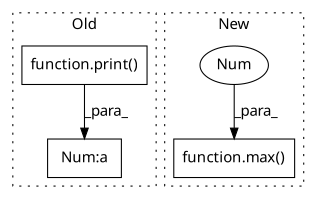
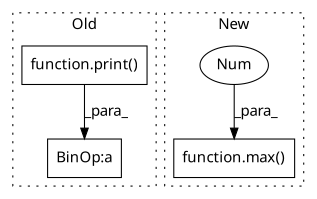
(84, 158) -> (84, 158)
